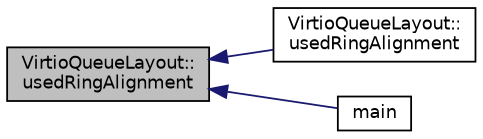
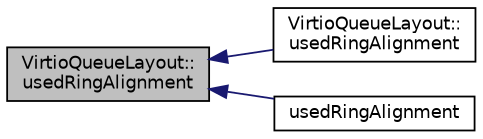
(374, 114) -> (374, 114)
